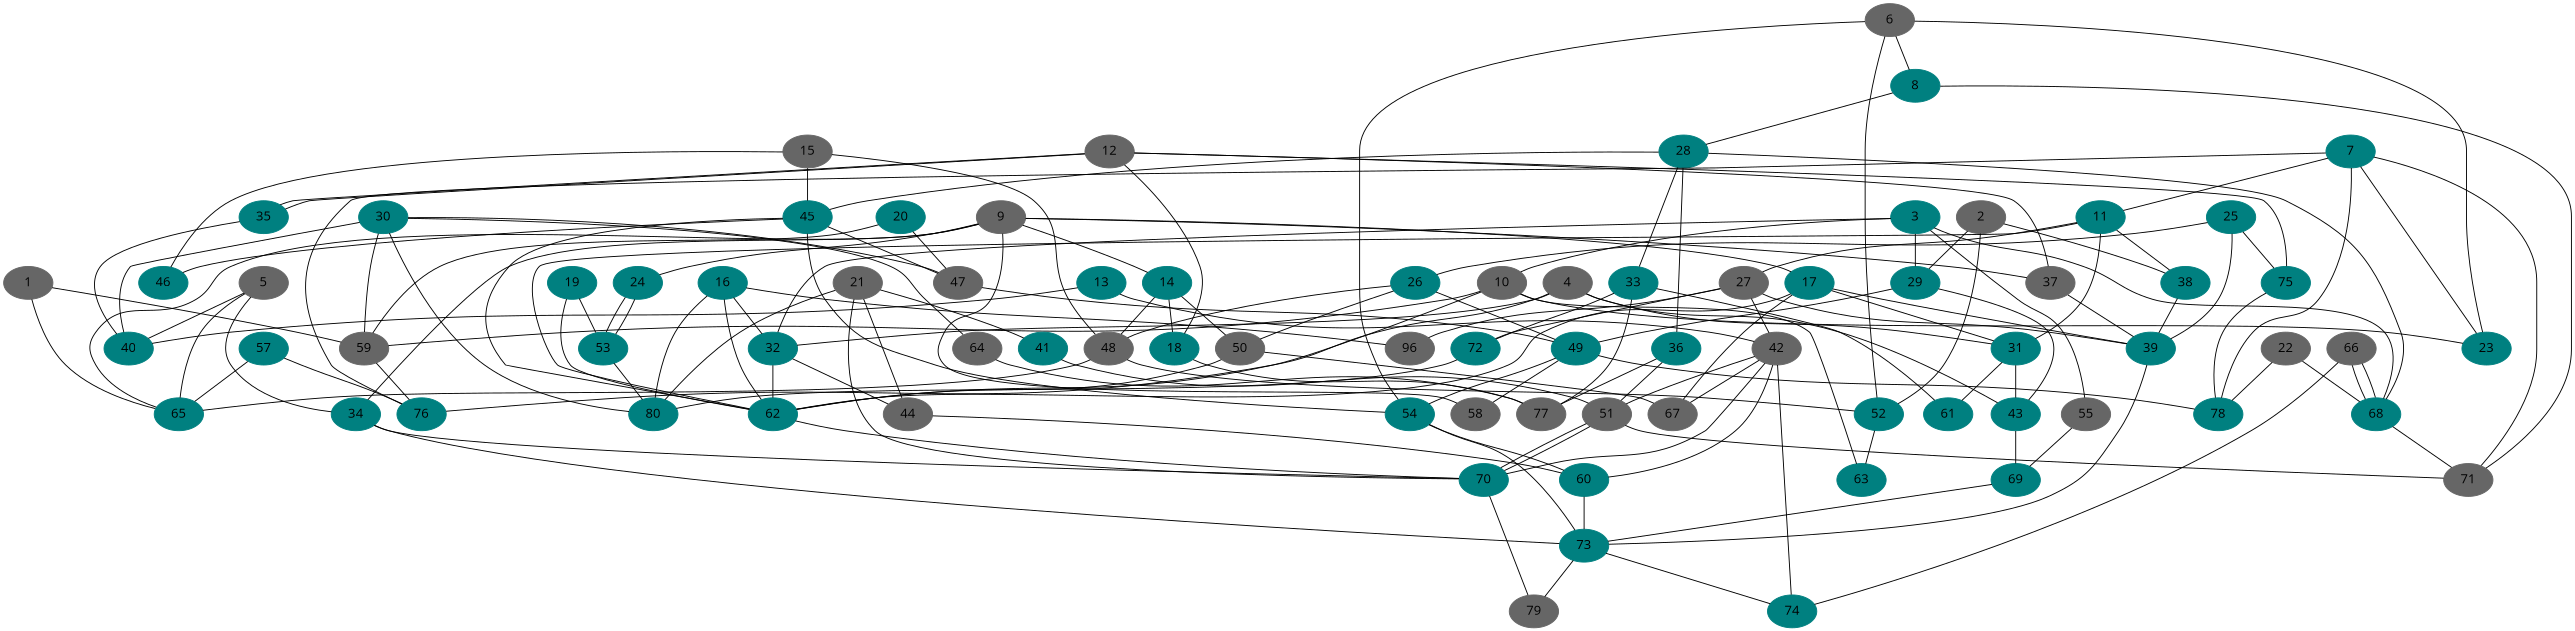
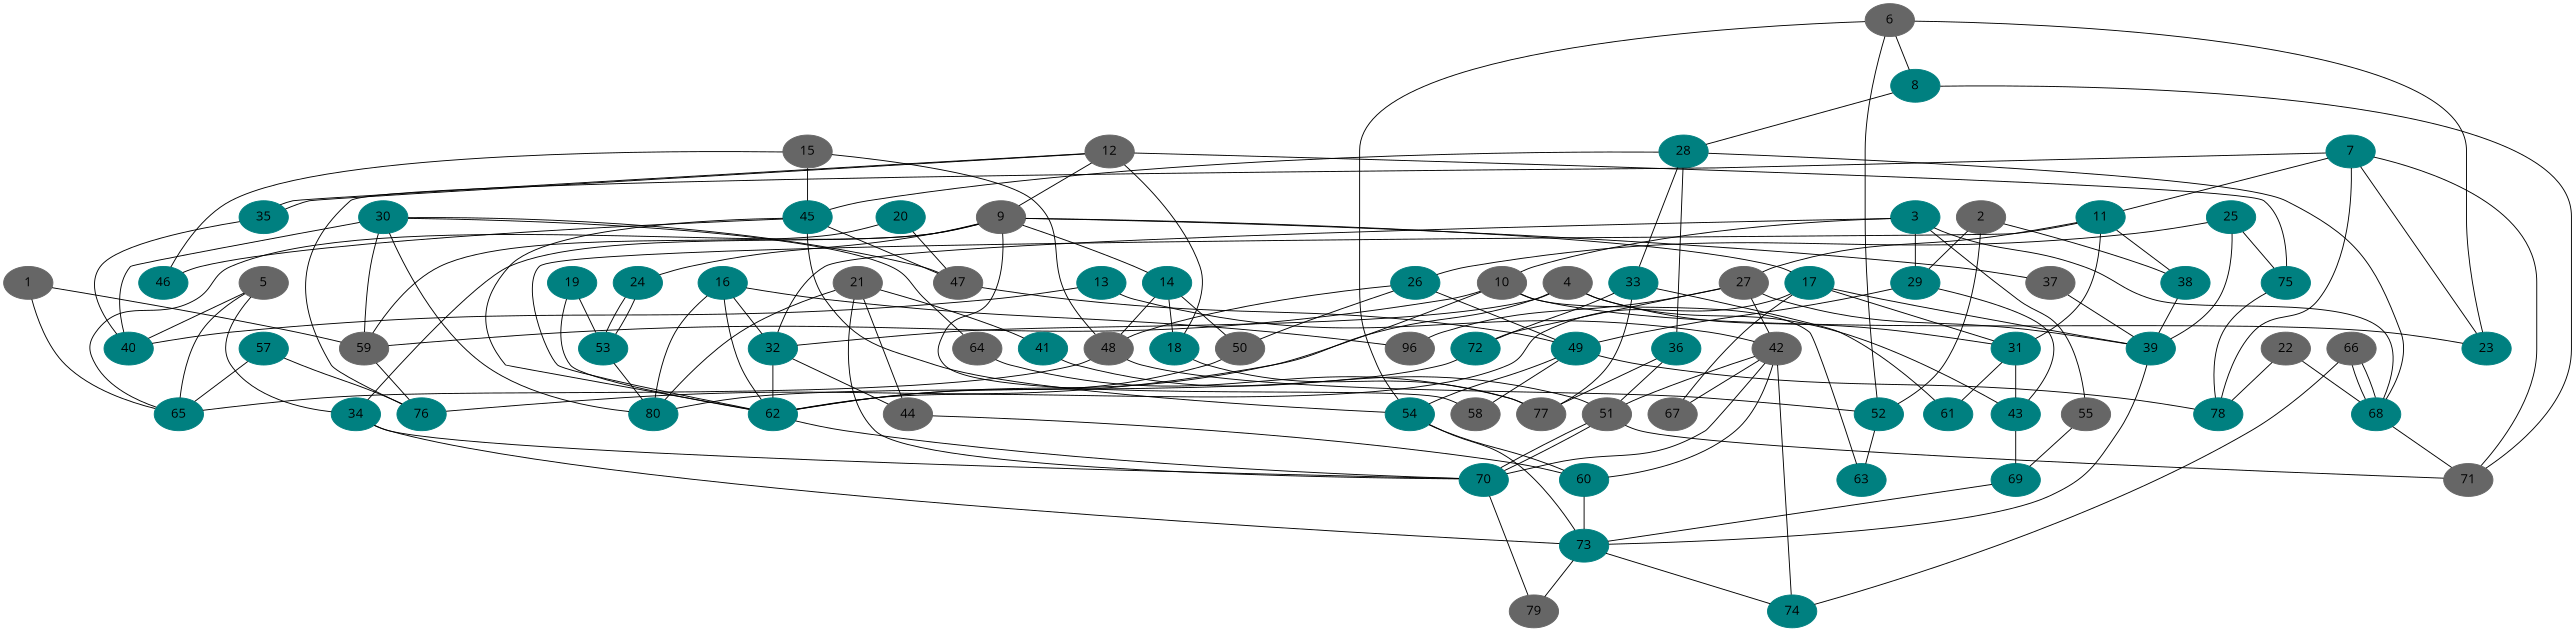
(1852, 181) -> (1055, 184)
(1391, 367) -> none
